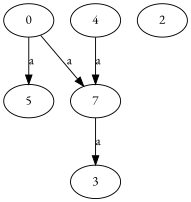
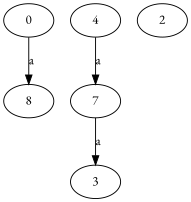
(59, 57) -> none
(29, 101) -> (29, 101)
